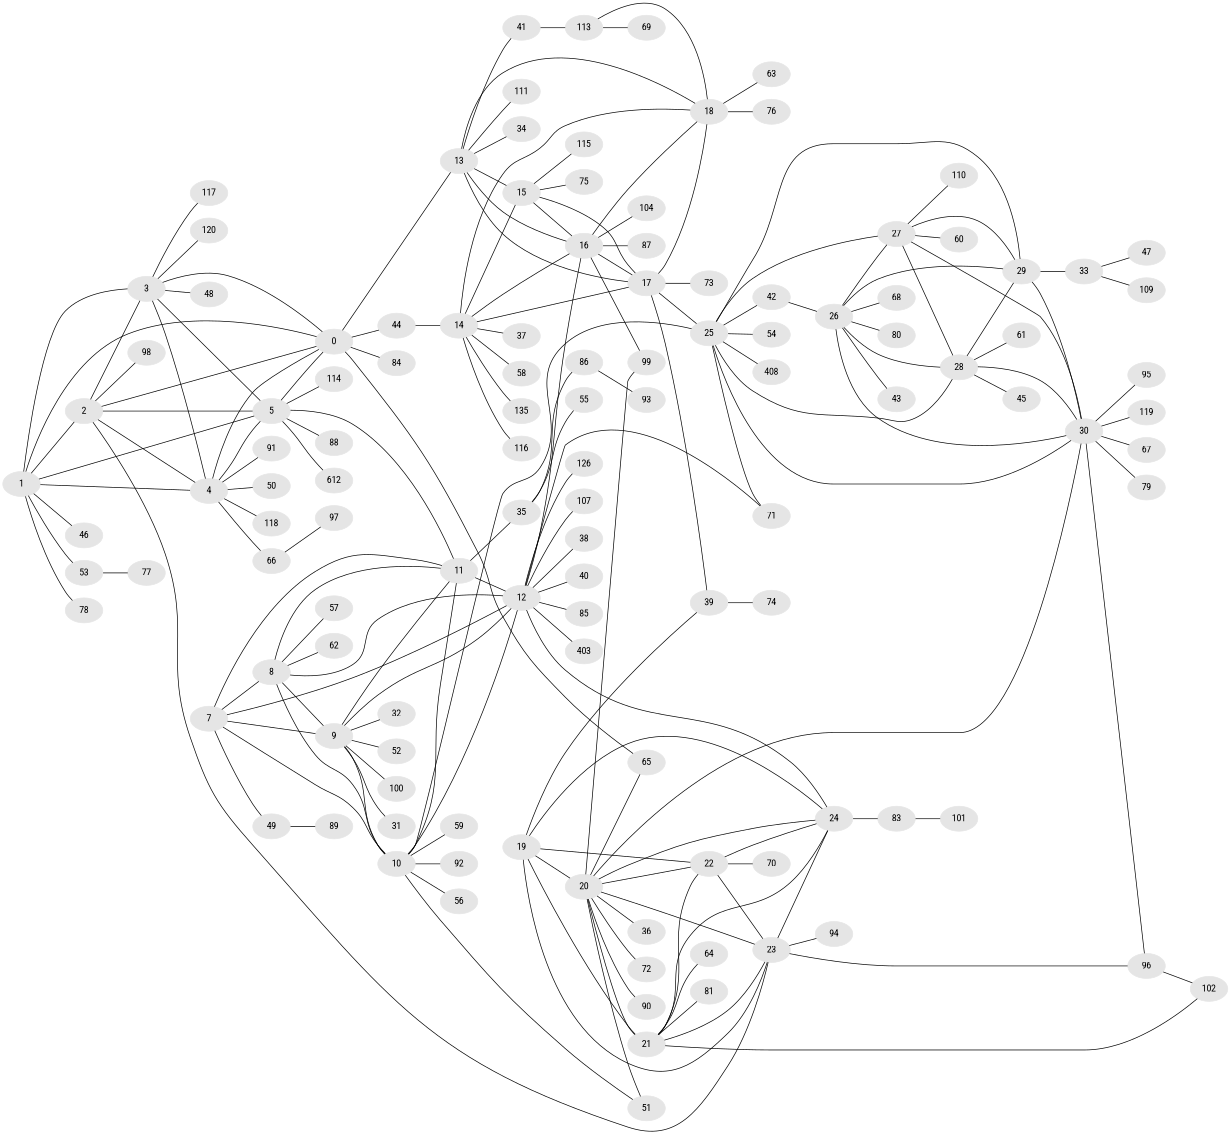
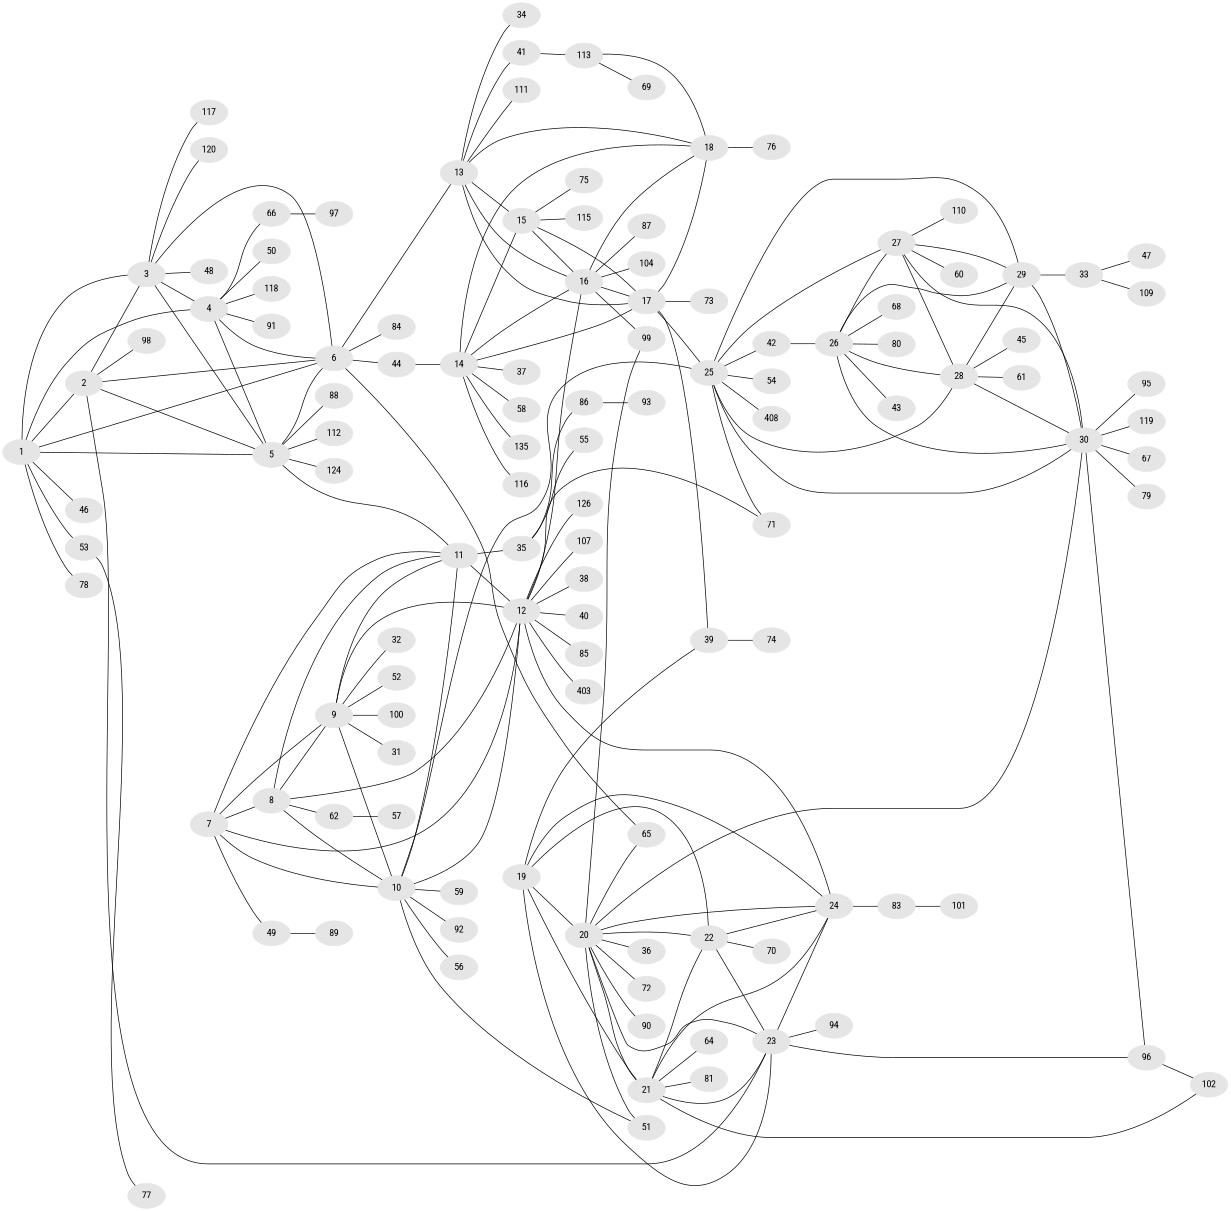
(772, 74) -> none
(334, 342) -> (334, 358)
(334, 379) -> (334, 471)
(149, 453) -> none
(334, 480) -> (334, 433)
(303, 640) -> (365, 817)
